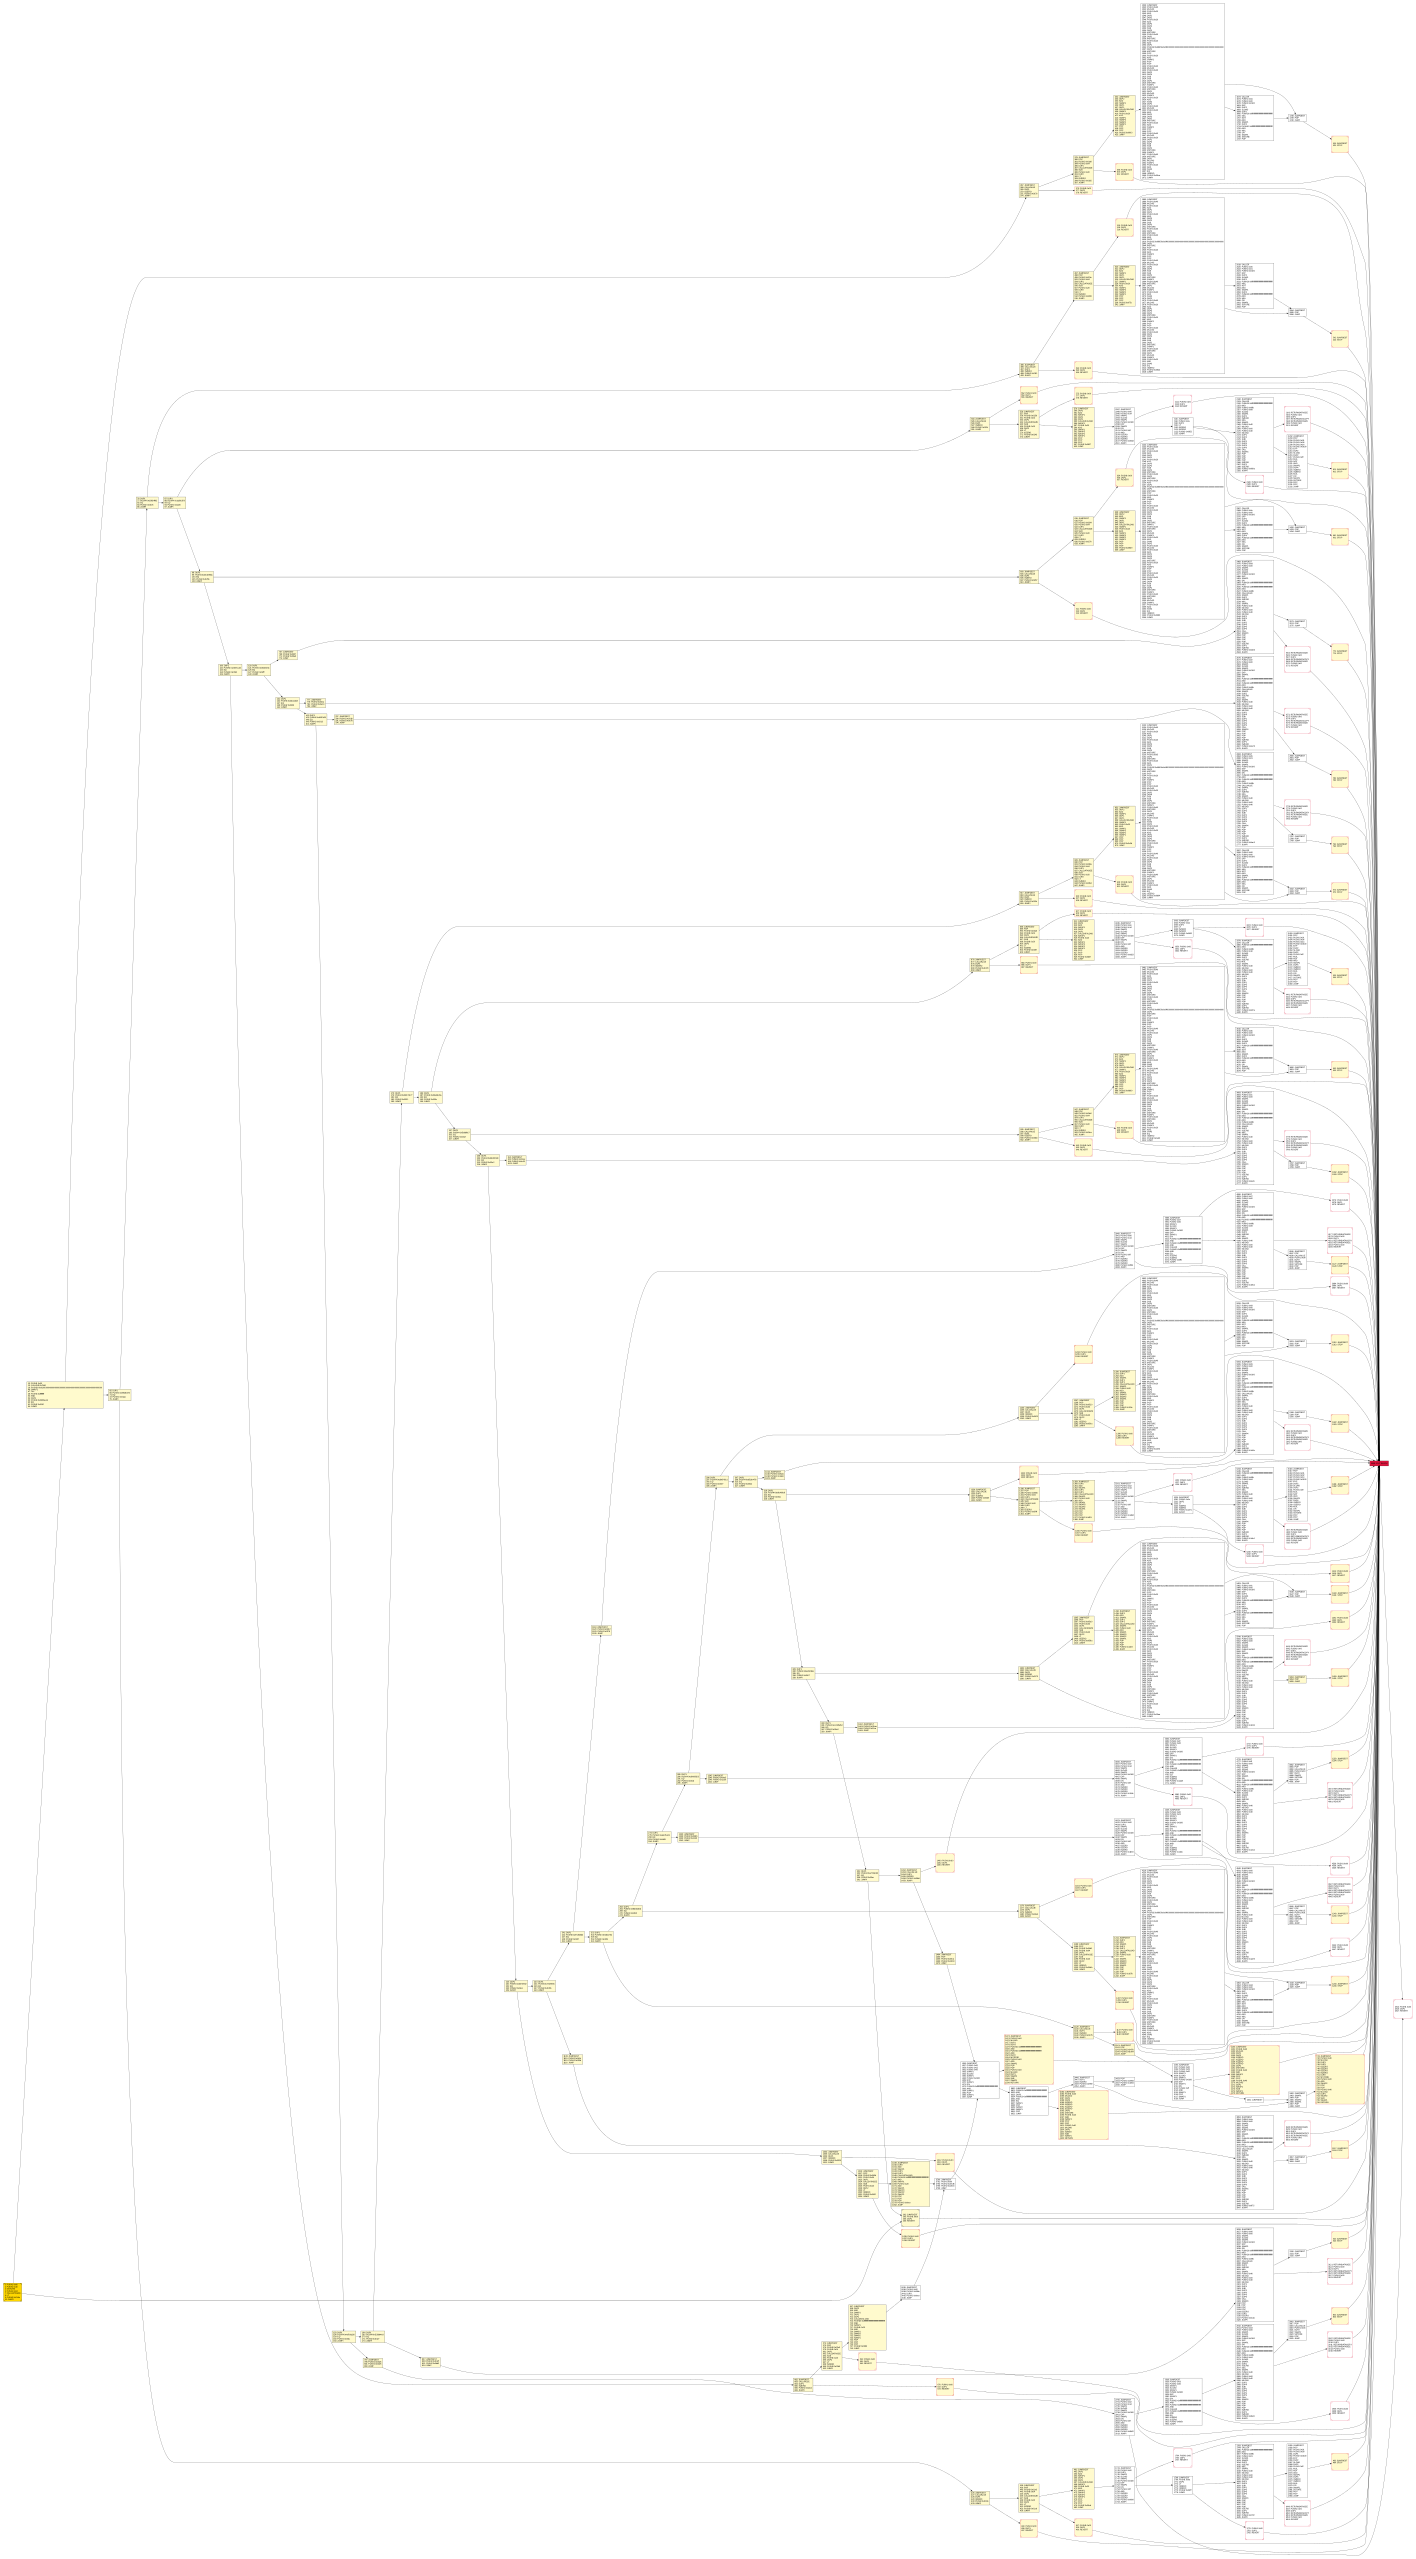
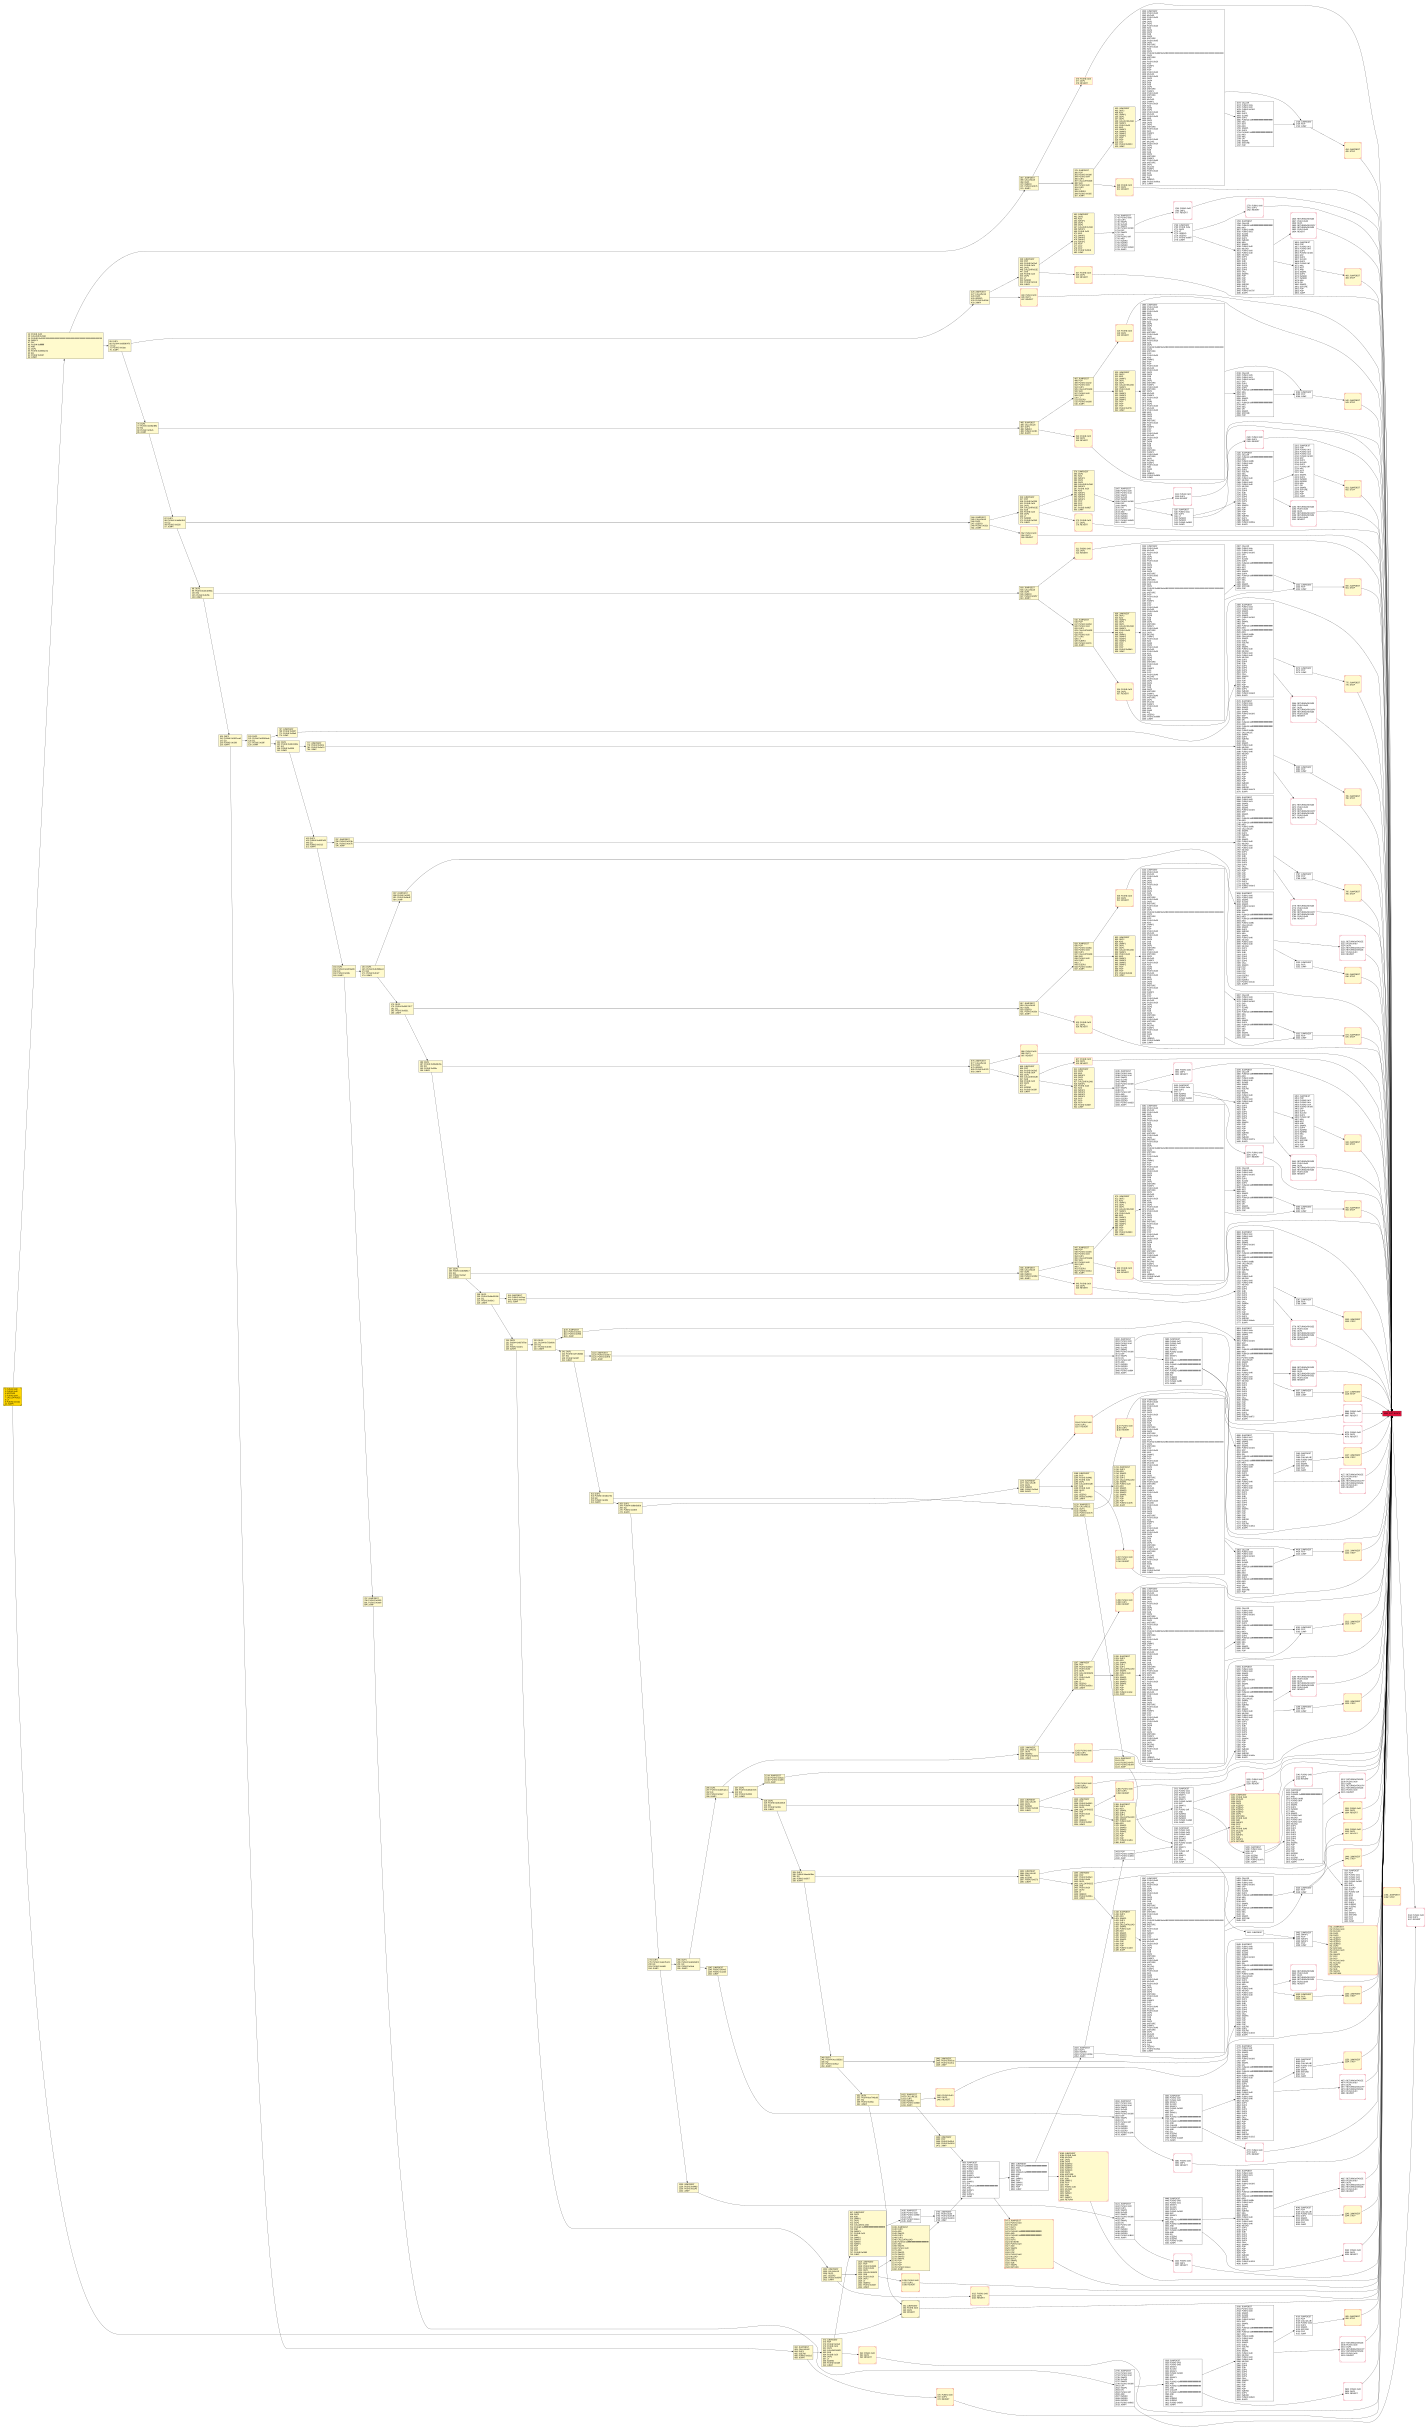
(1361, 1473) -> (1390, 1679)
